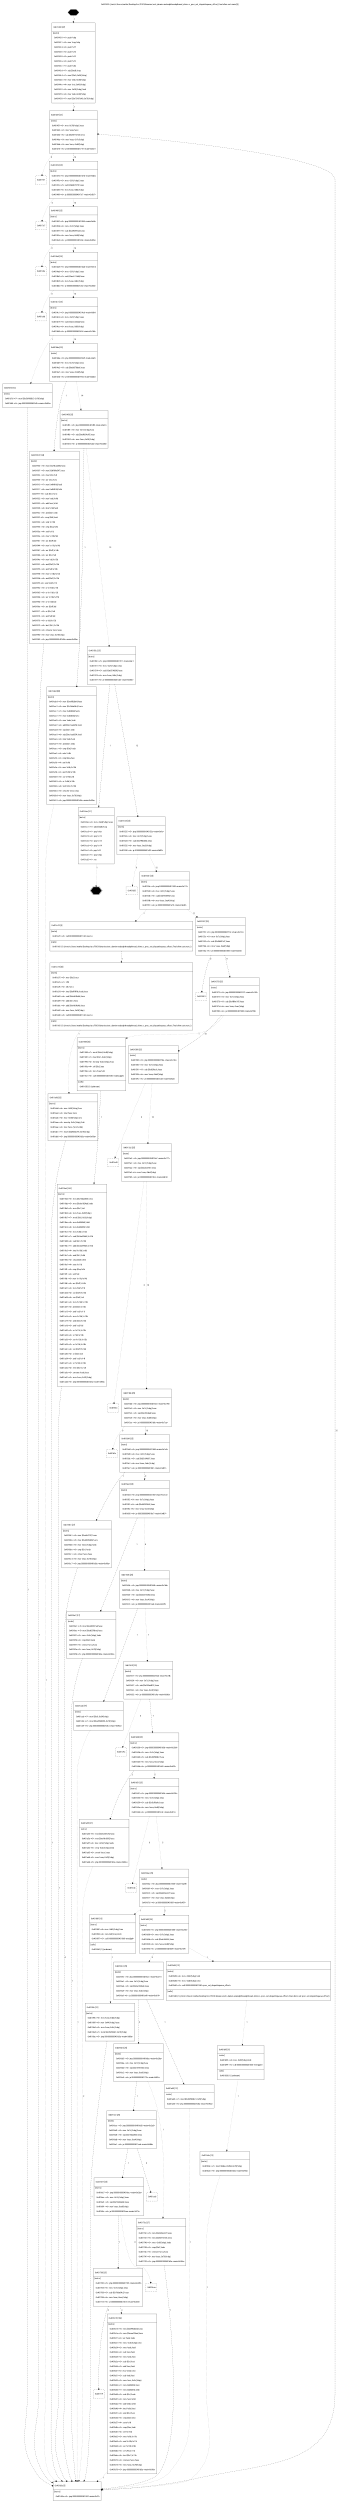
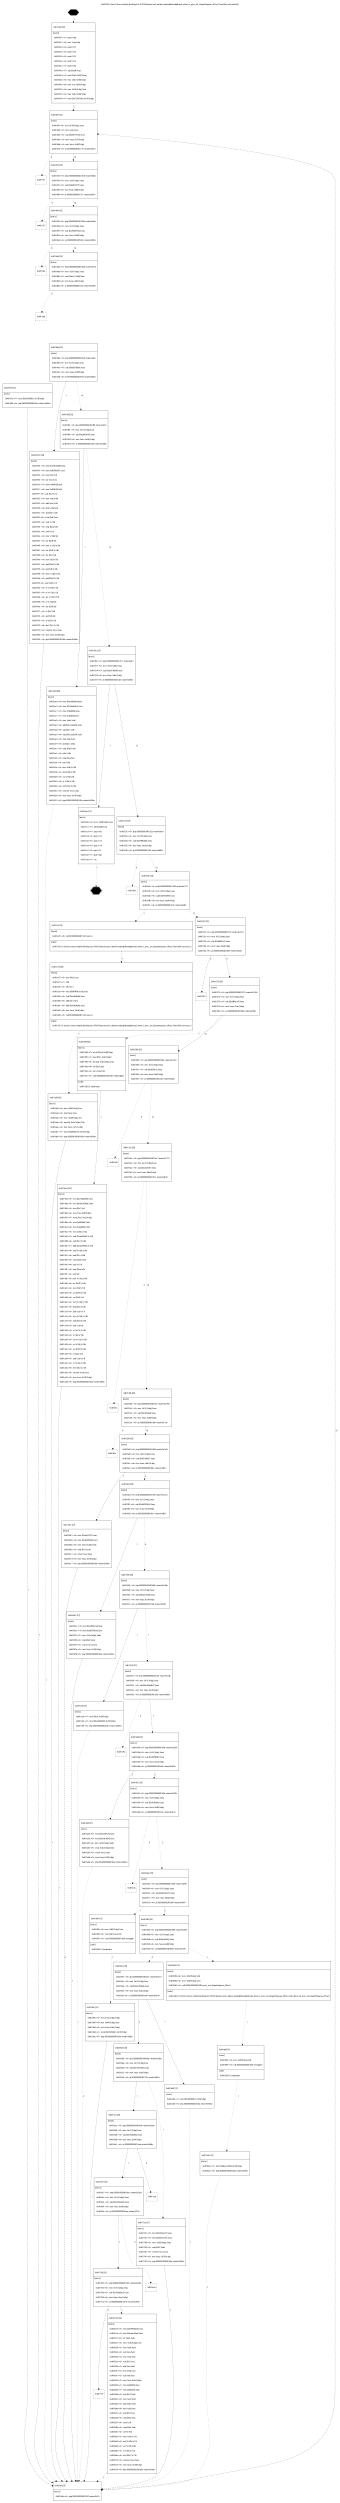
(73, 317) -> none
